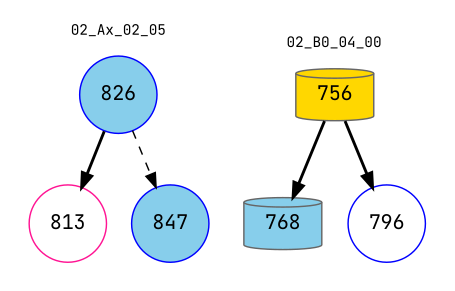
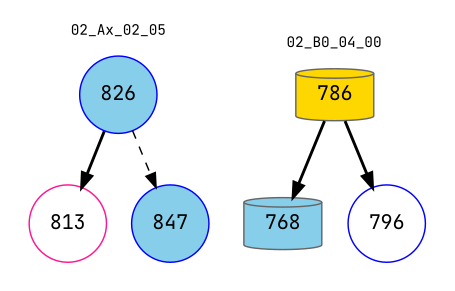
(335, 95) -> (335, 95)
